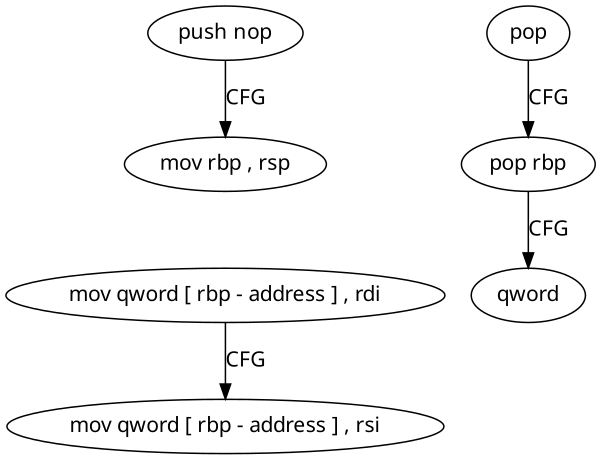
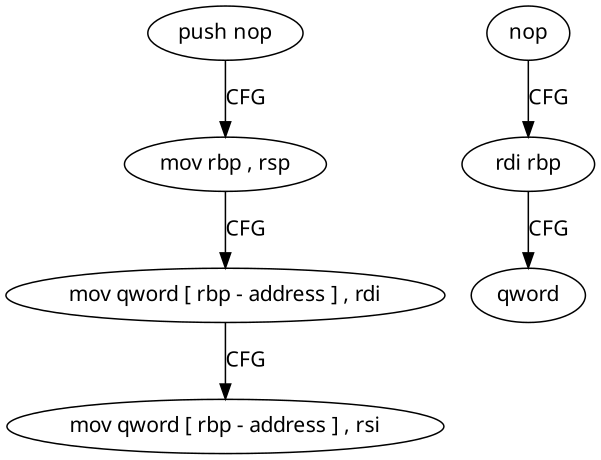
(528, 33) -> (528, 33)
(528, 164) -> (528, 164)
none -> (225, 222)
